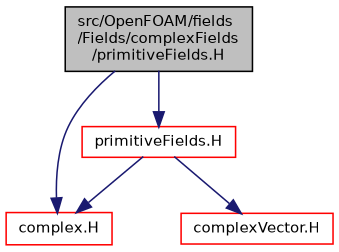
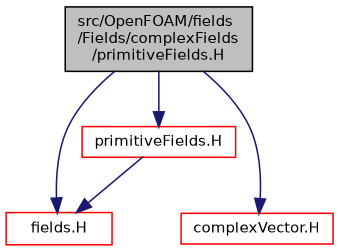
(202, 180) -> (249, 127)
(59, 229) -> (59, 229)
